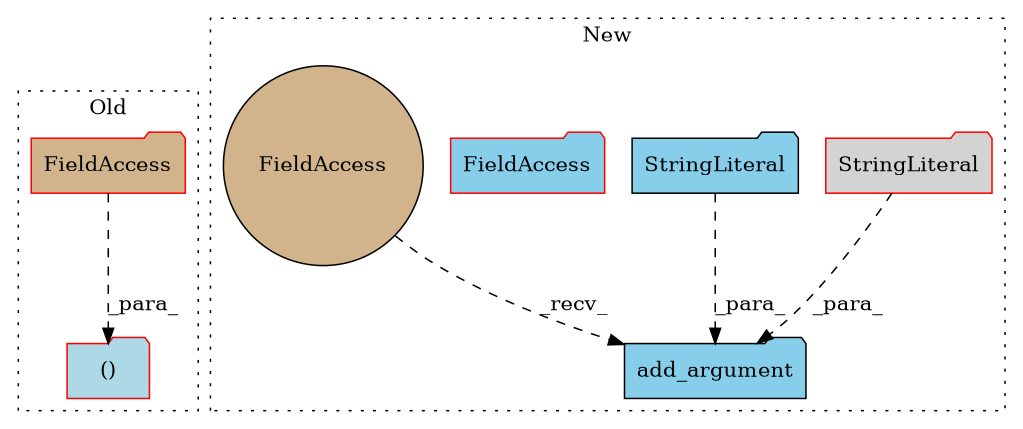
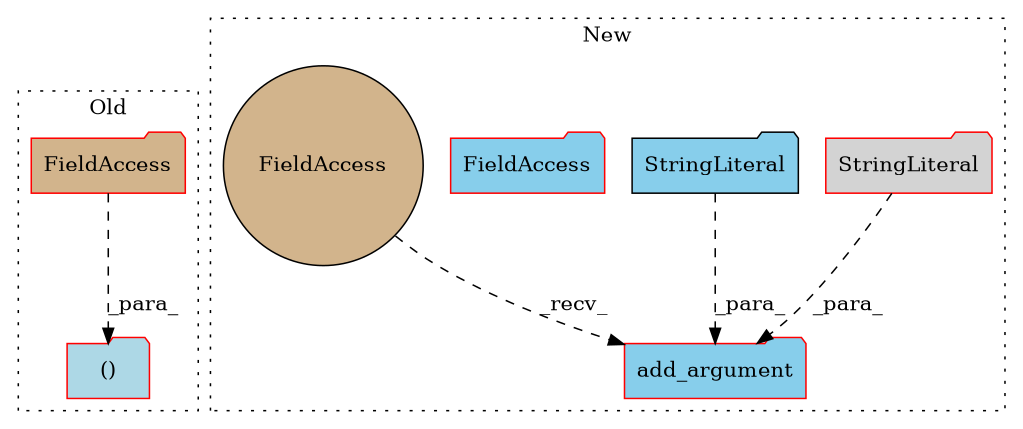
(715, 371) -> (715, 371)
